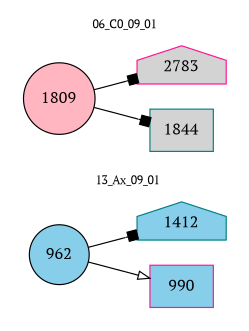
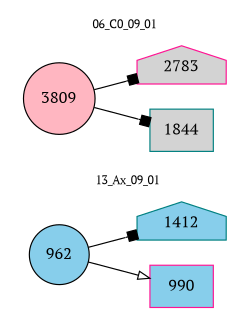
(59, 99) -> (59, 99)
